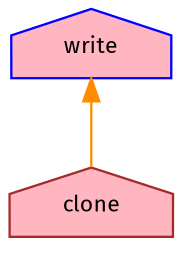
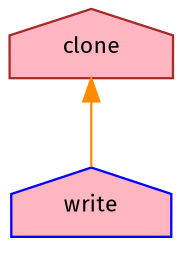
(91, 135) -> (91, 135)
